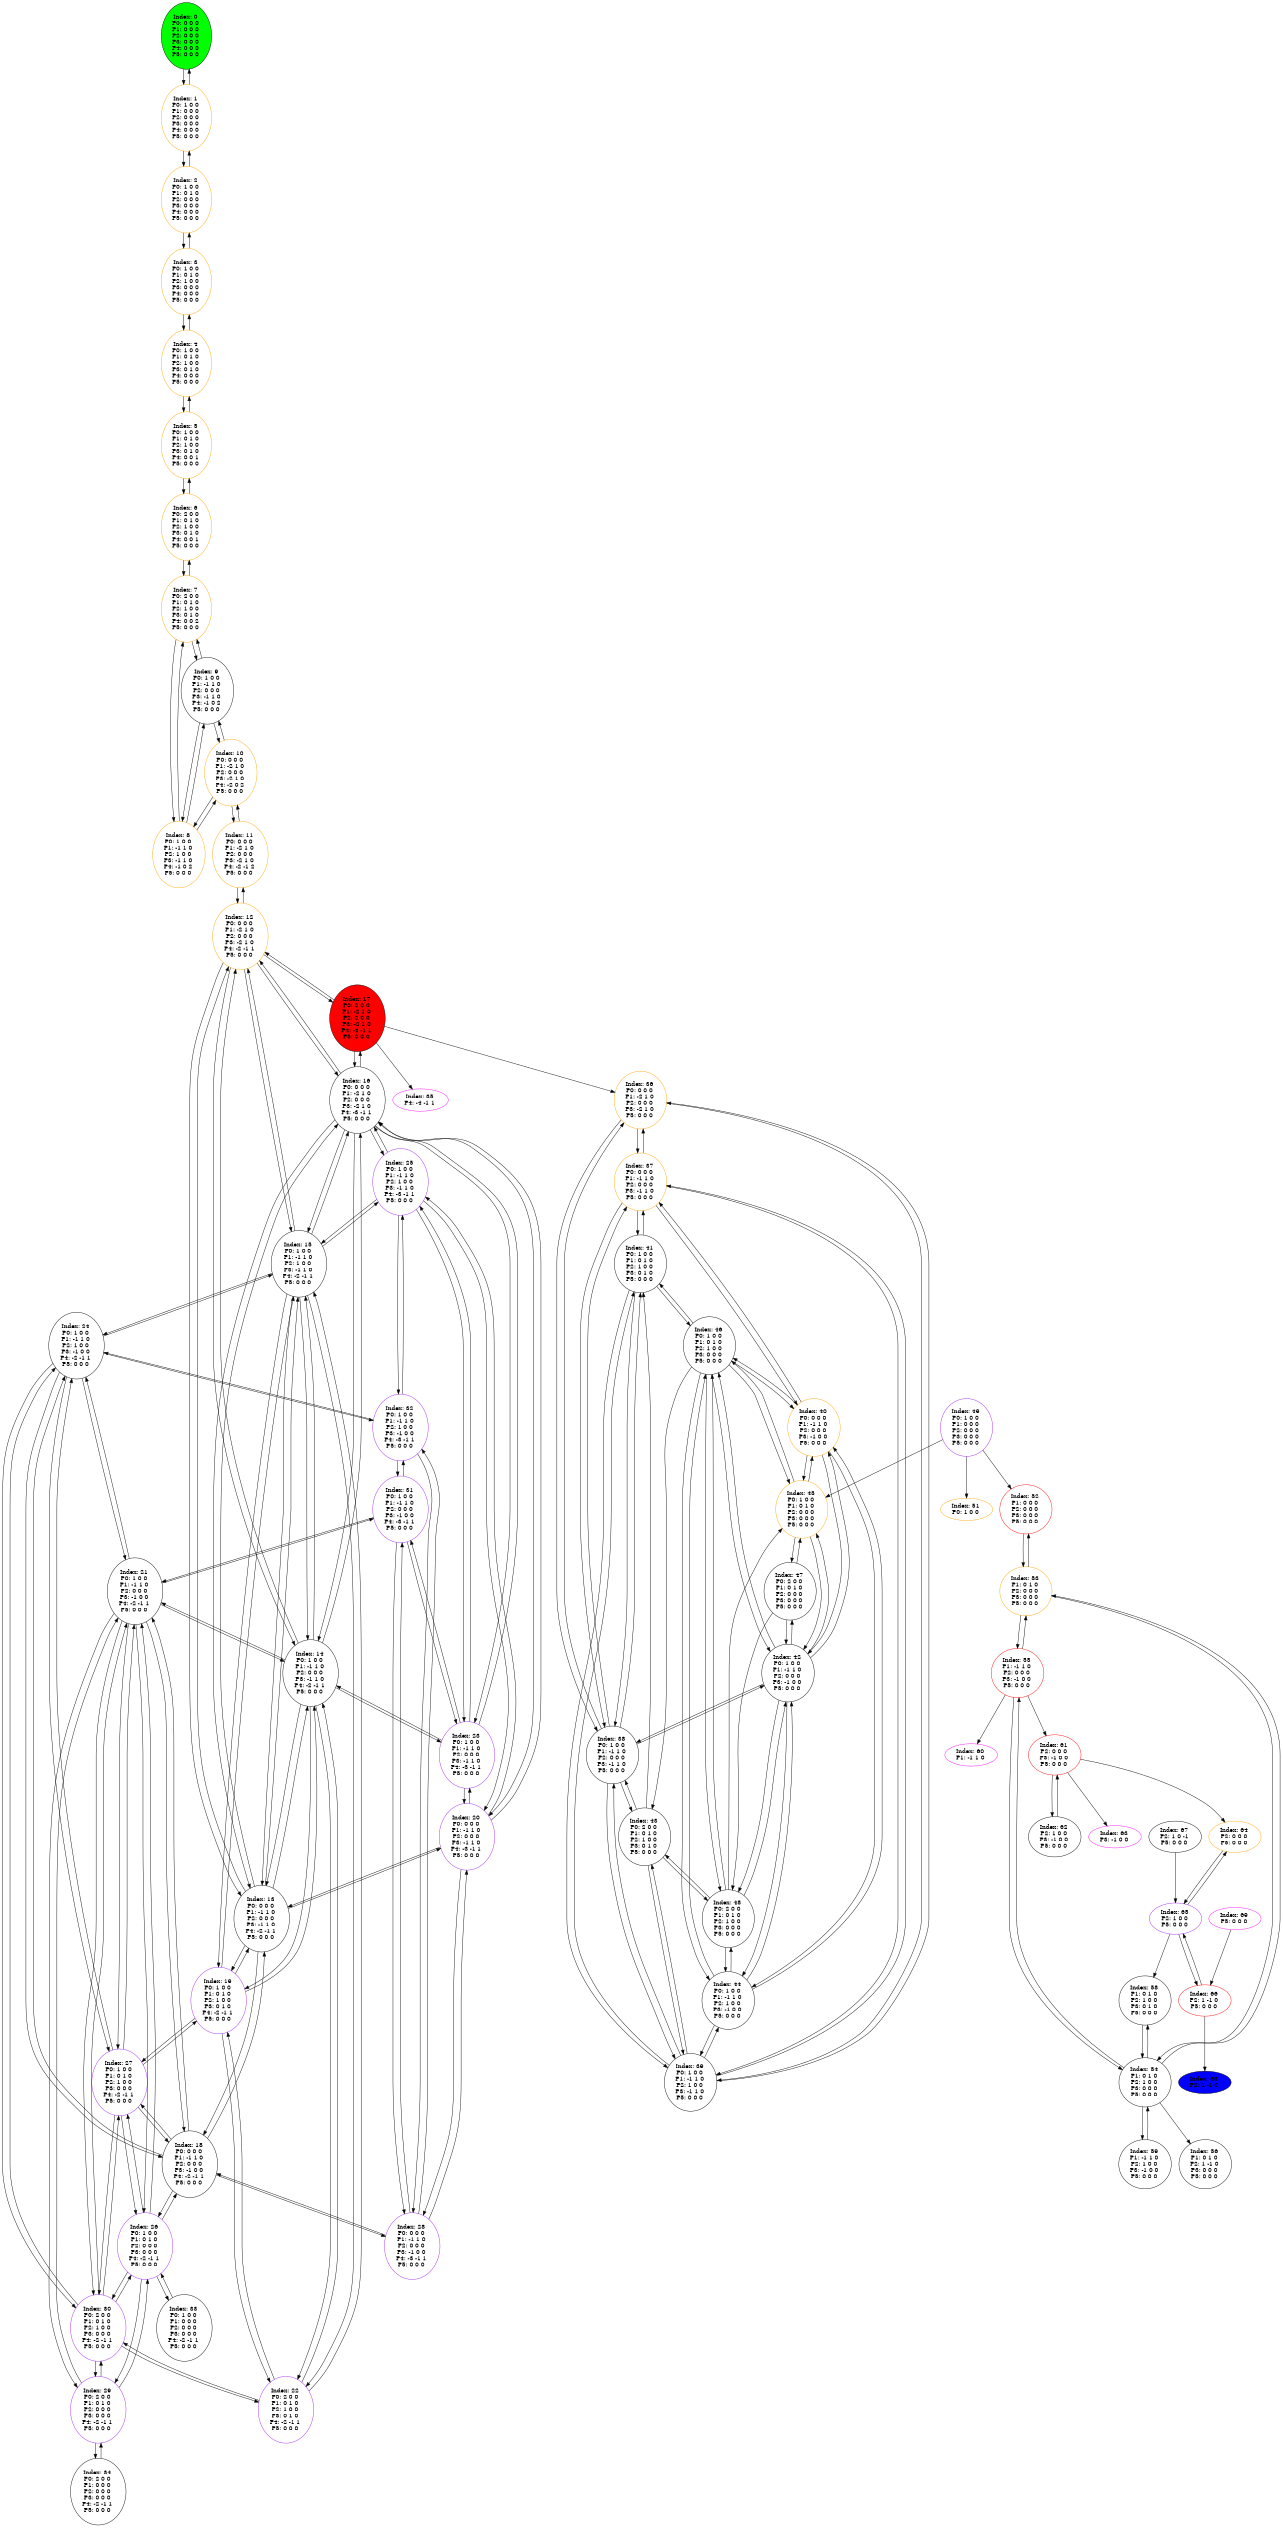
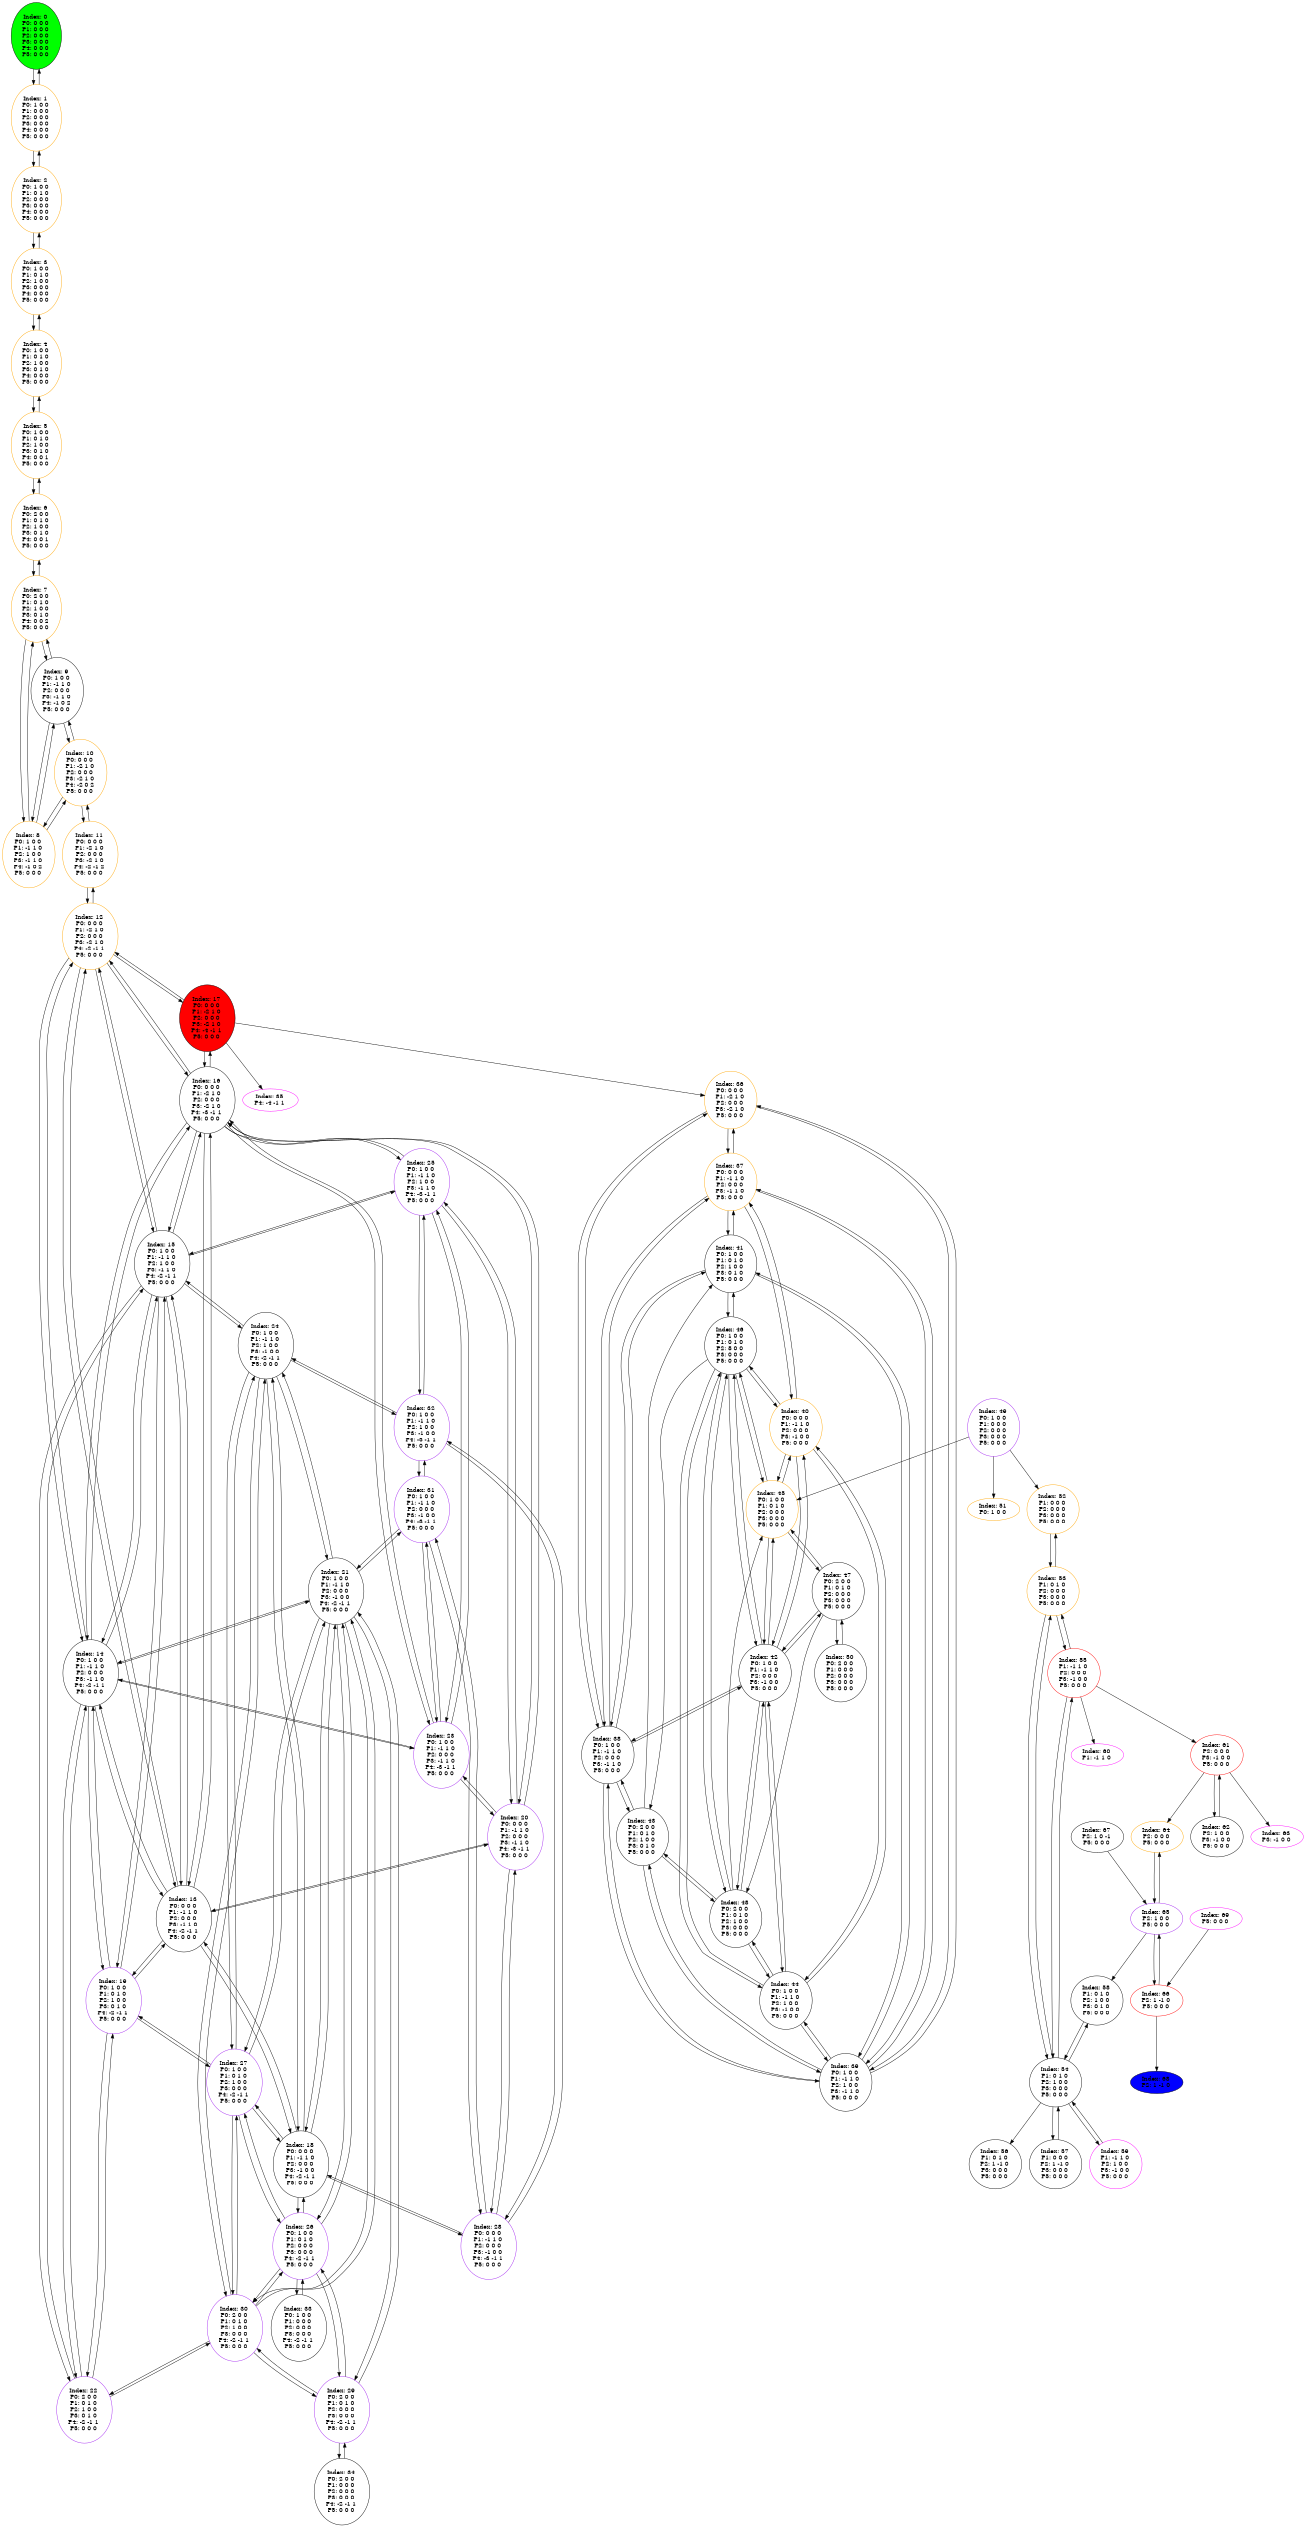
(709, 1346) -> (731, 1346)
(1026, 1509) -> (1053, 1509)
none -> (841, 1673)
none -> (1056, 2164)
(1145, 2164) -> (1116, 2164)
